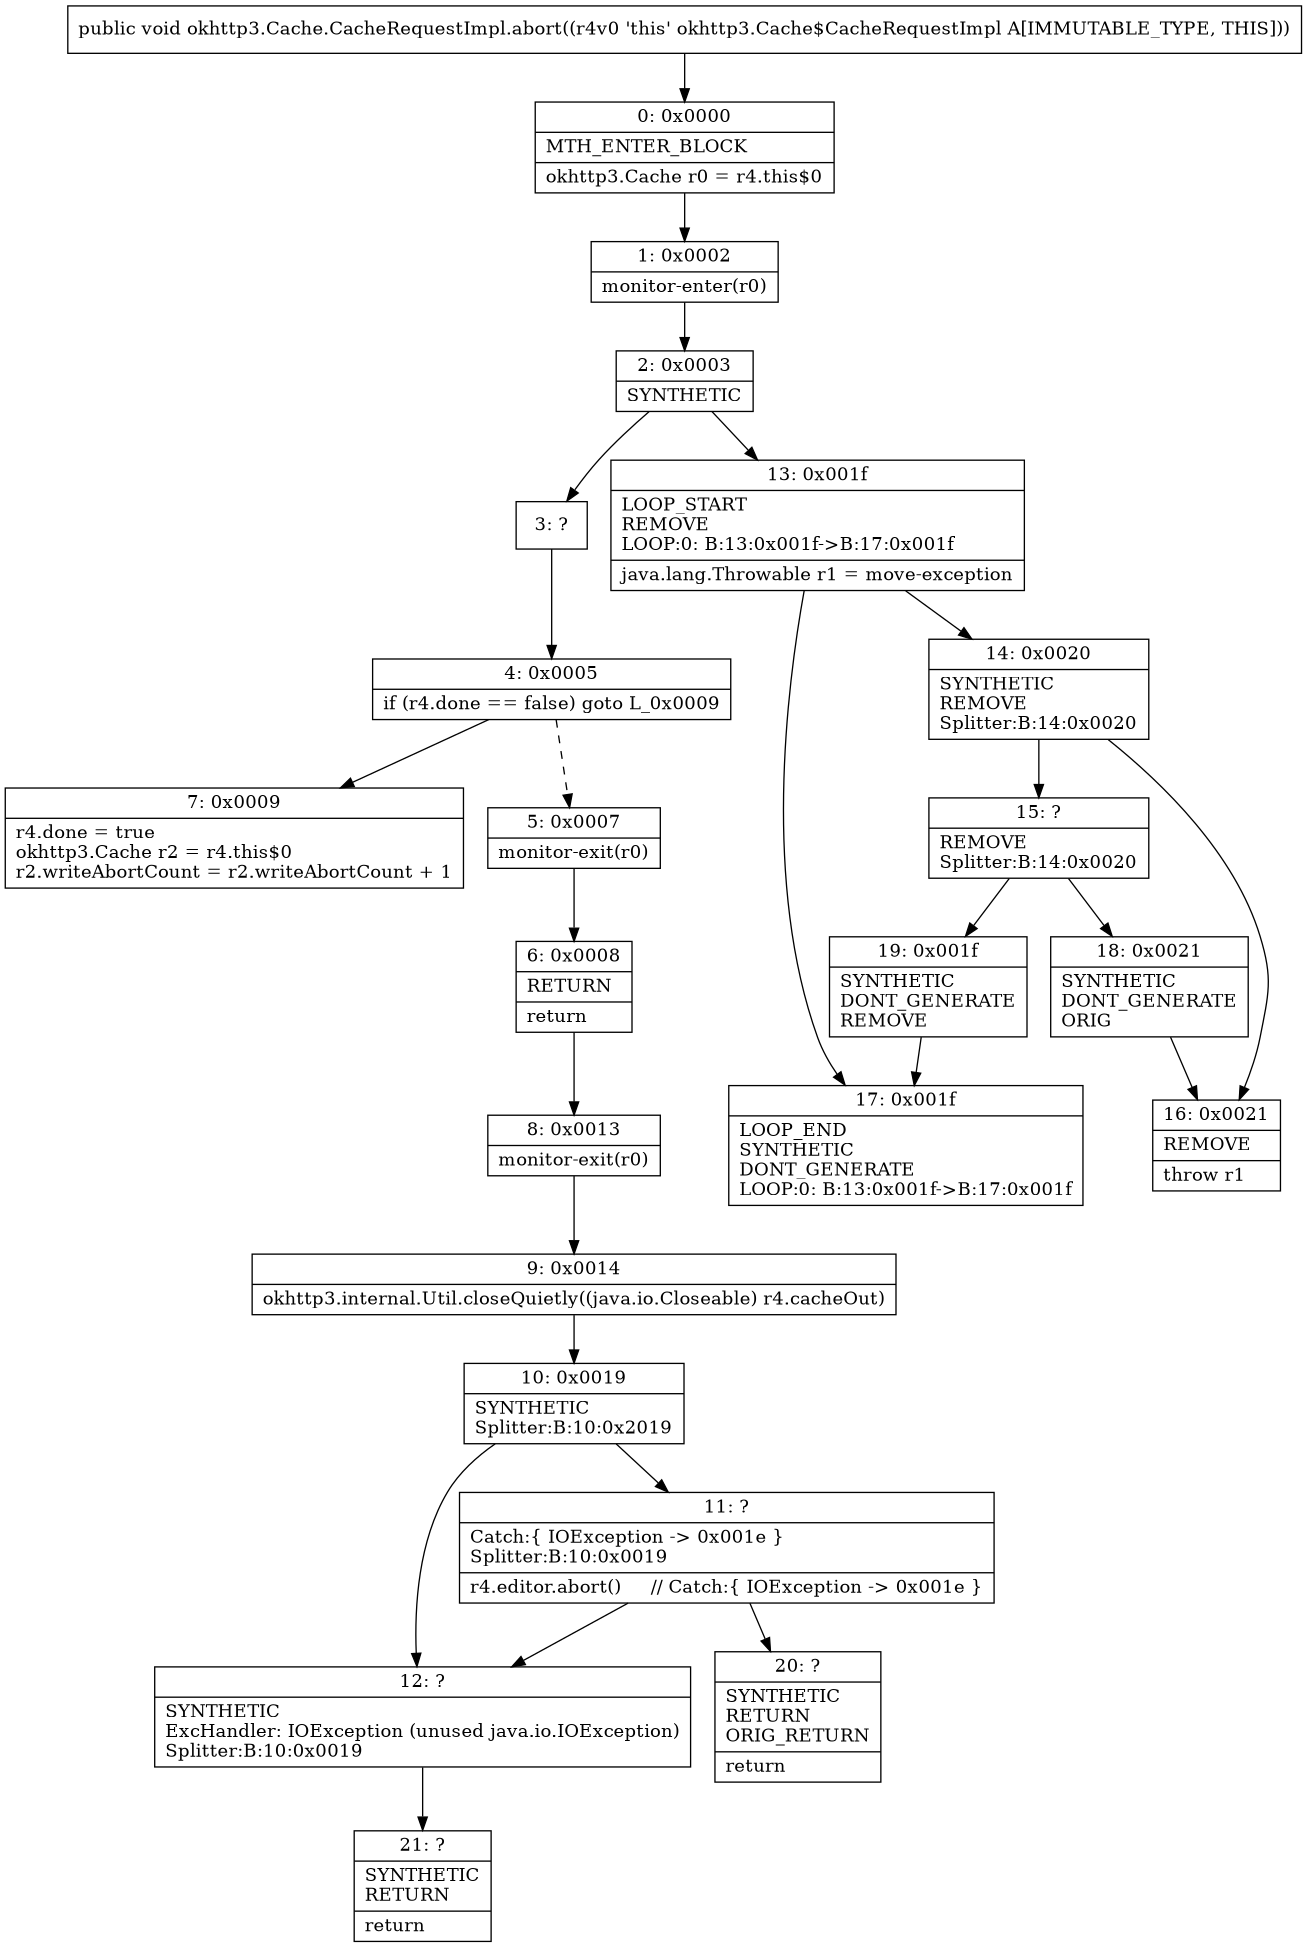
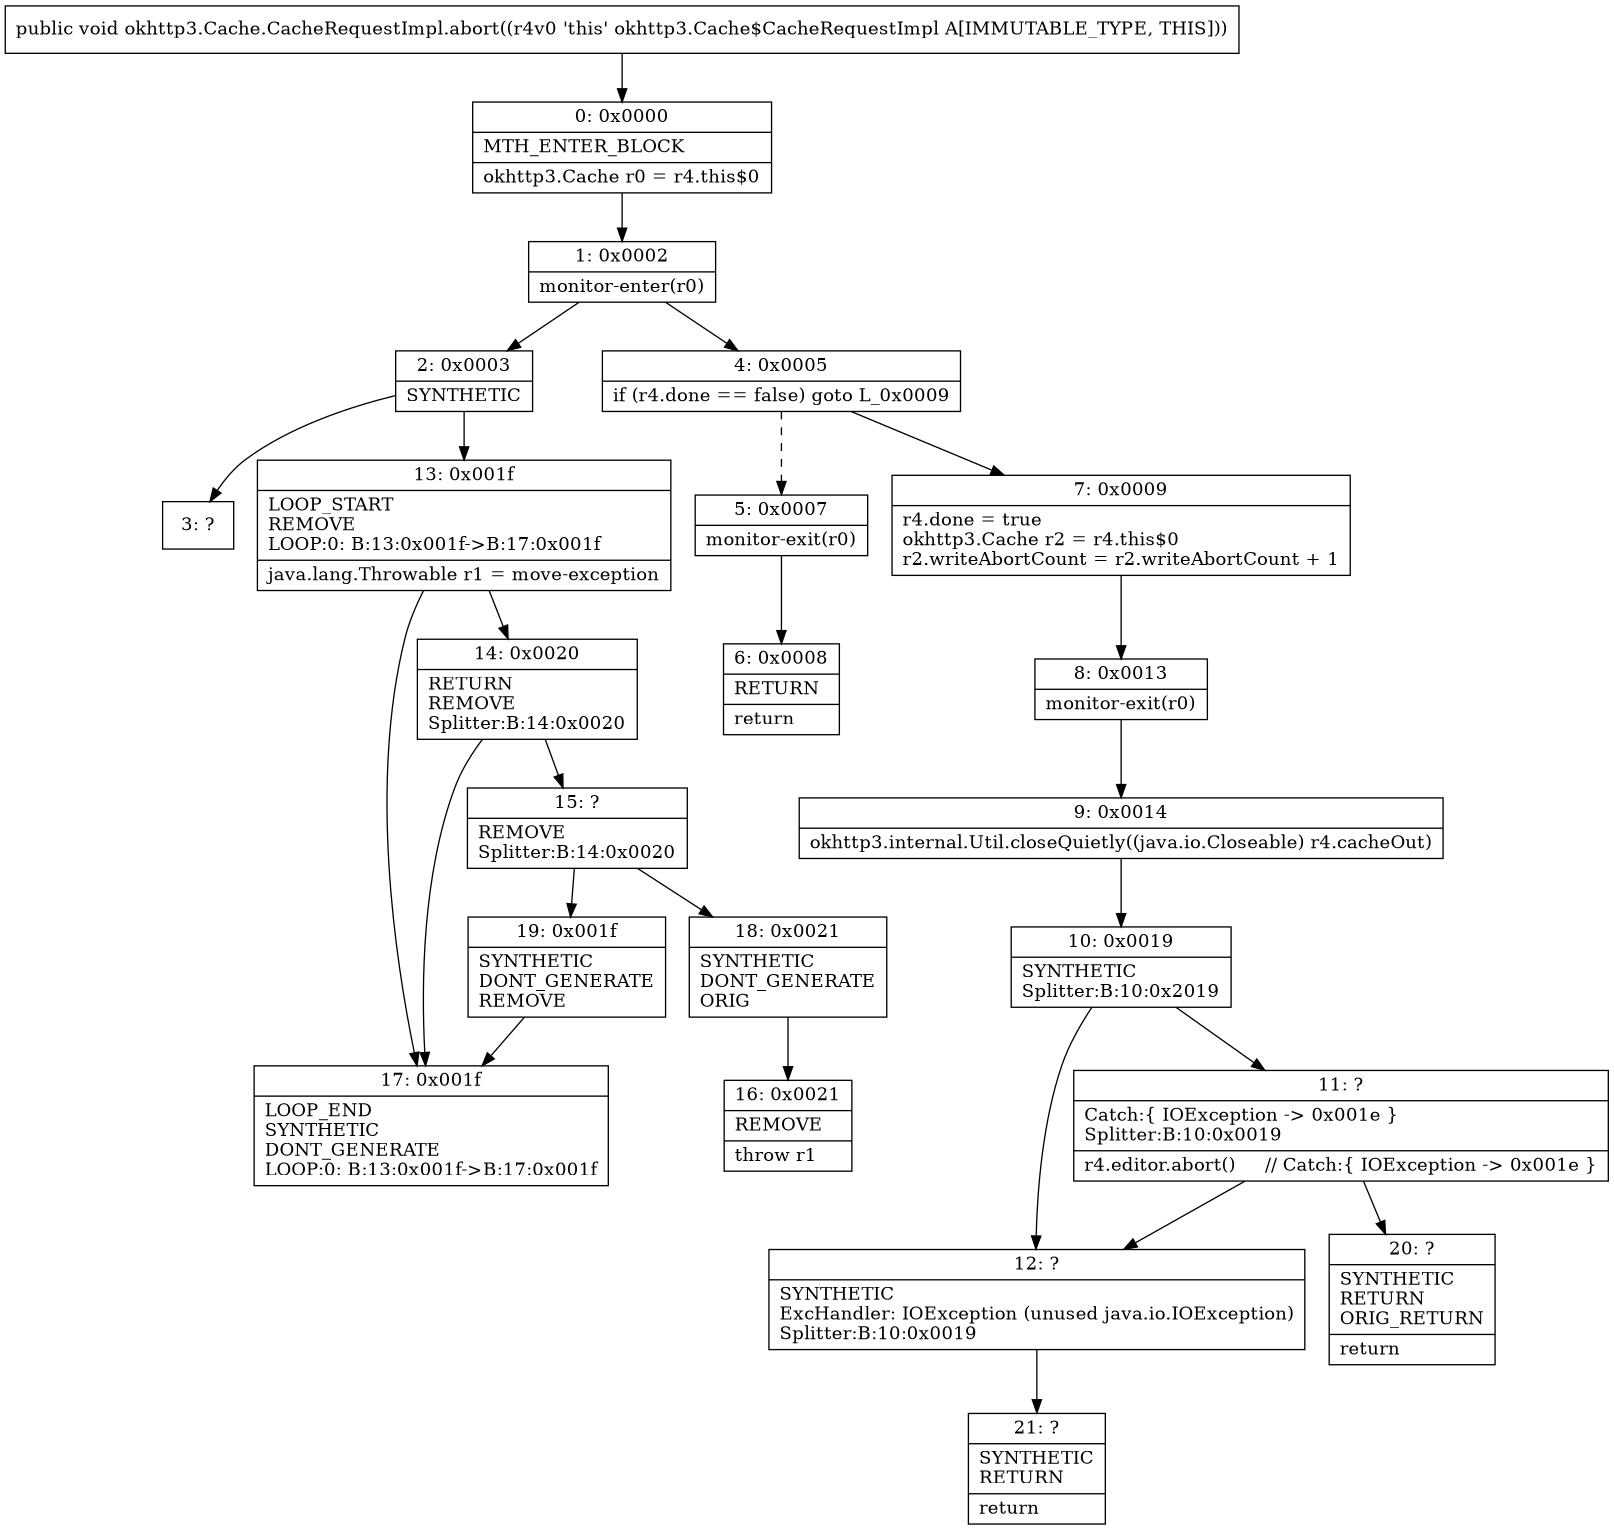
(552, 597) -> (696, 323)
(997, 684) -> (471, 684)
(1241, 892) -> (430, 891)
(574, 1067) -> (1121, 611)
